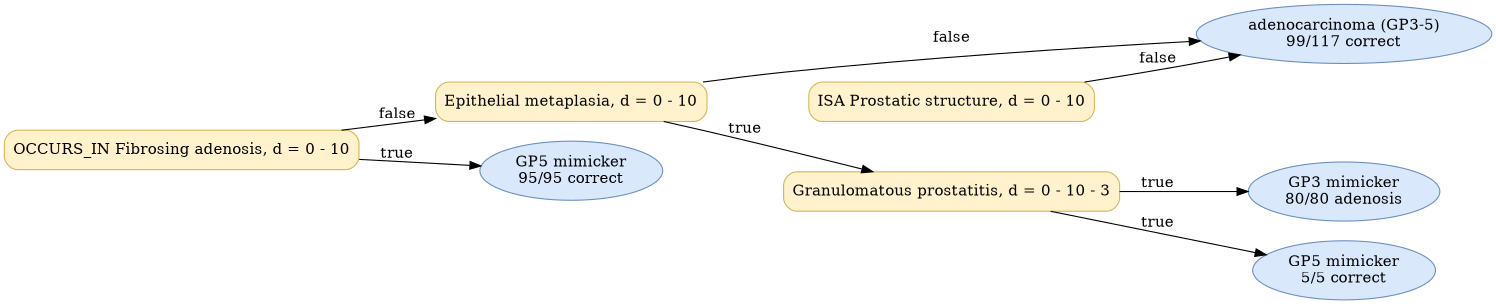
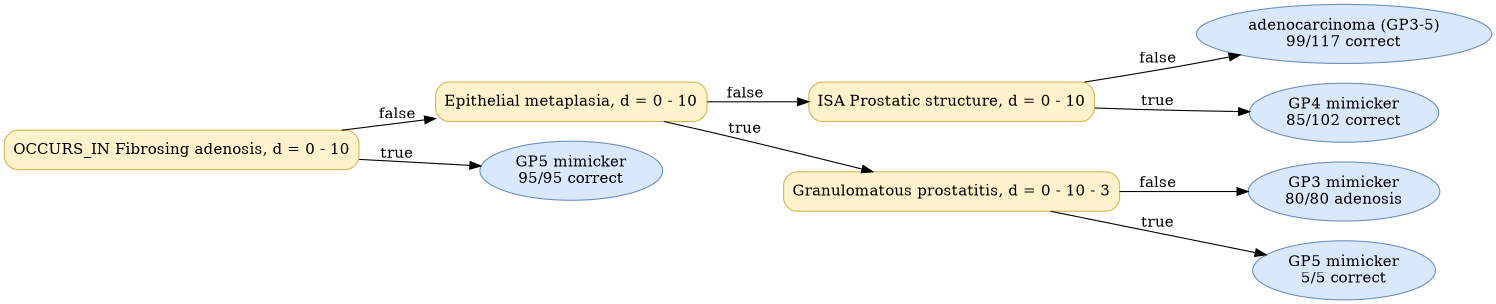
(946, 58) -> (752, 102)
none -> (1344, 113)
(1158, 183) -> (1158, 183)
